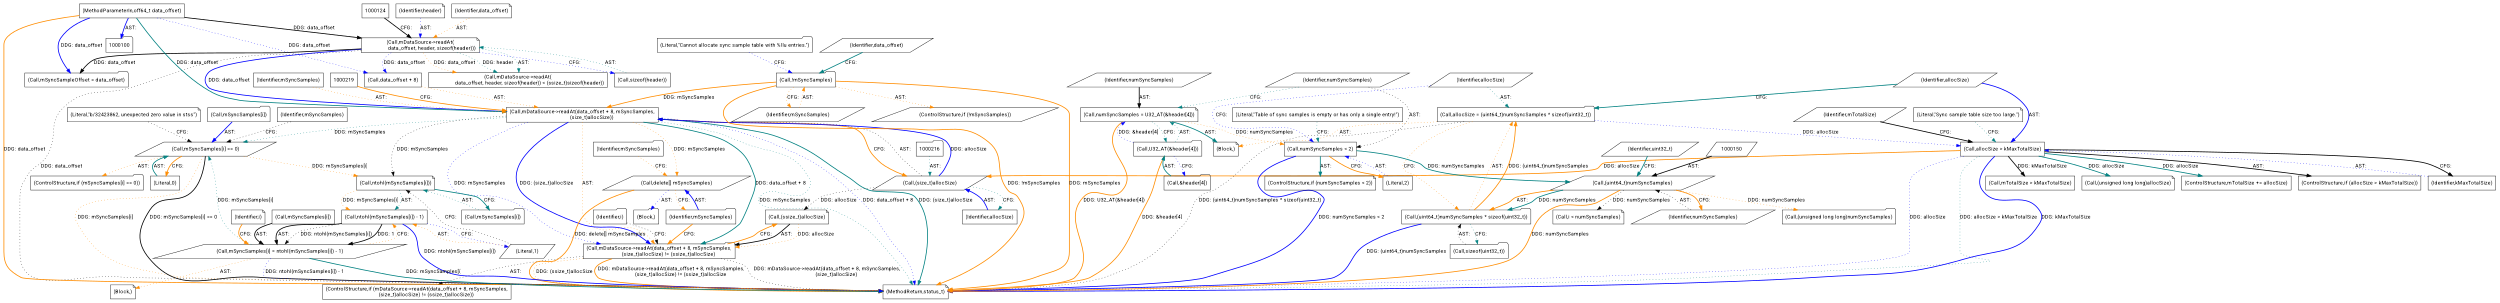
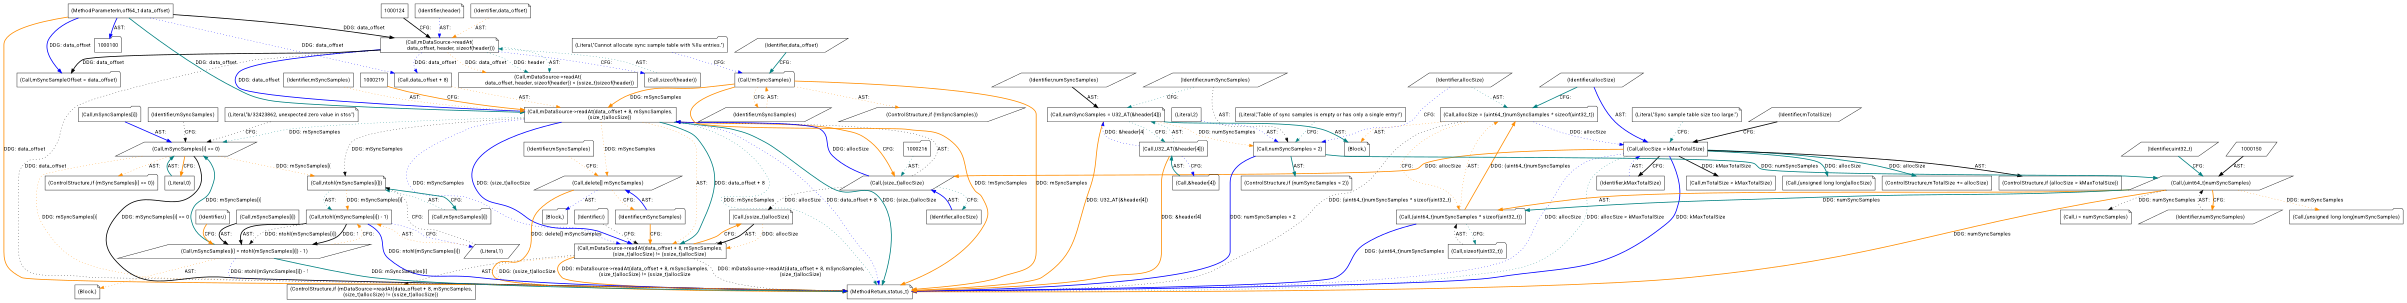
(1353, 170) -> none
(219, 209) -> (197, 203)
